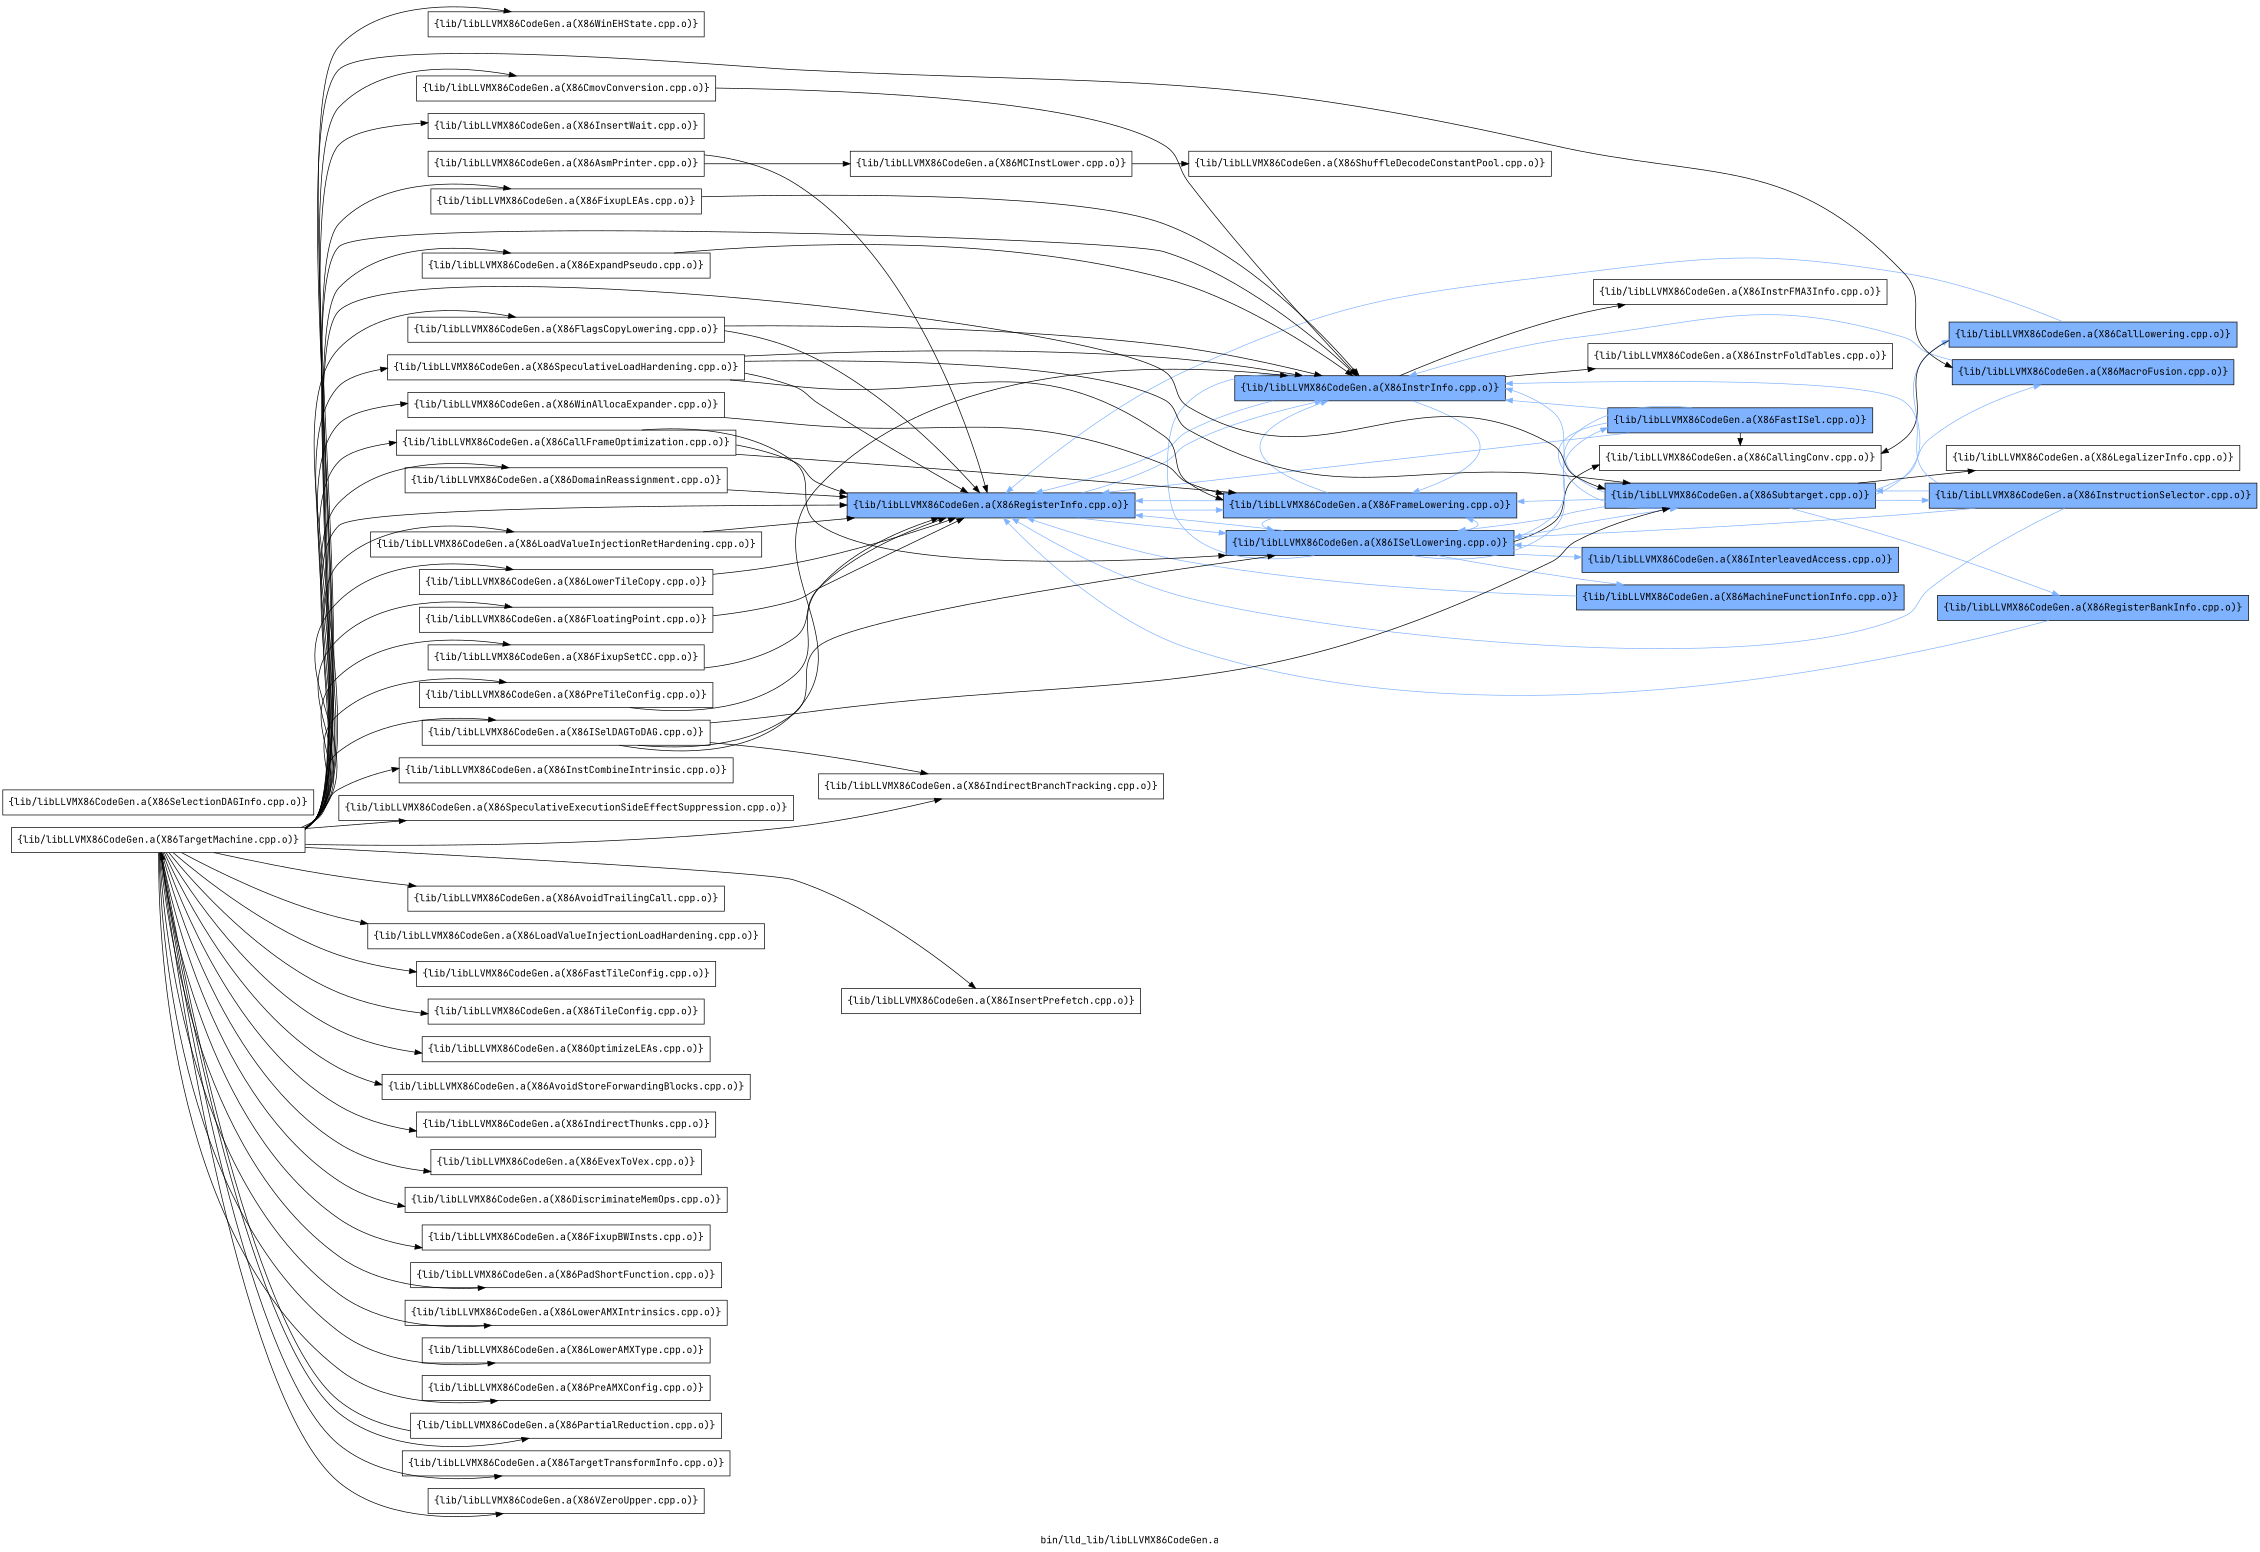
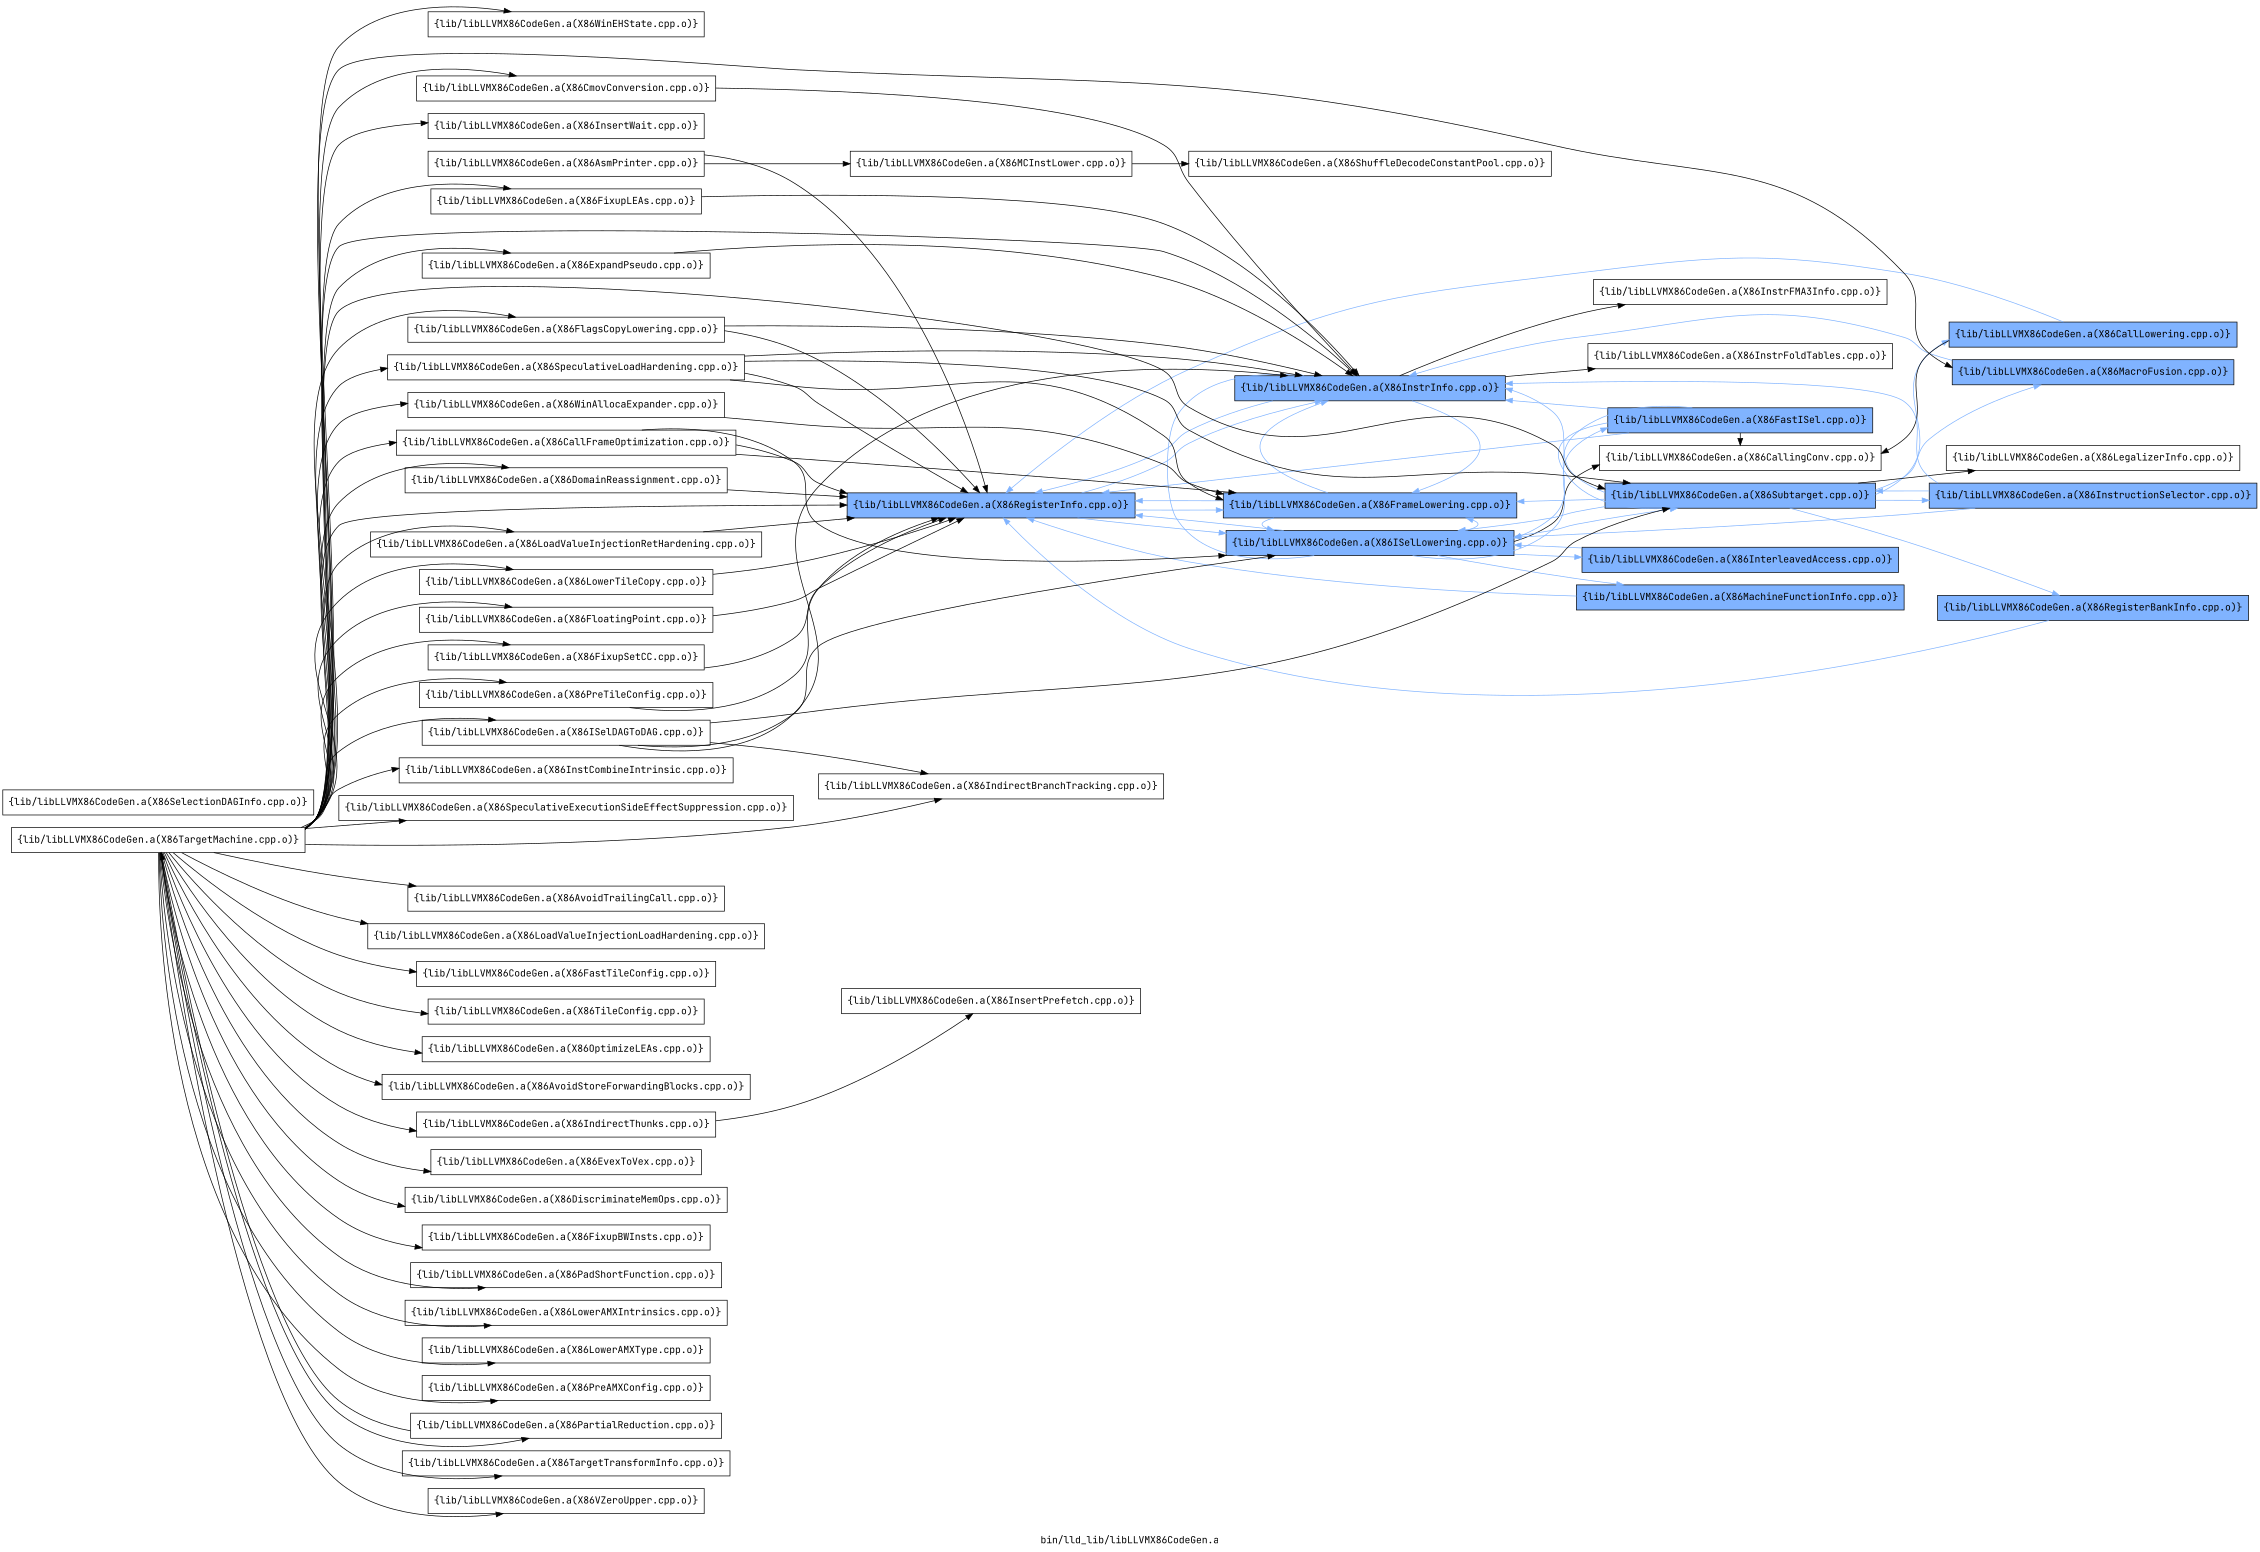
(1550, 646) -> none
(652, 867) -> (848, 1085)
